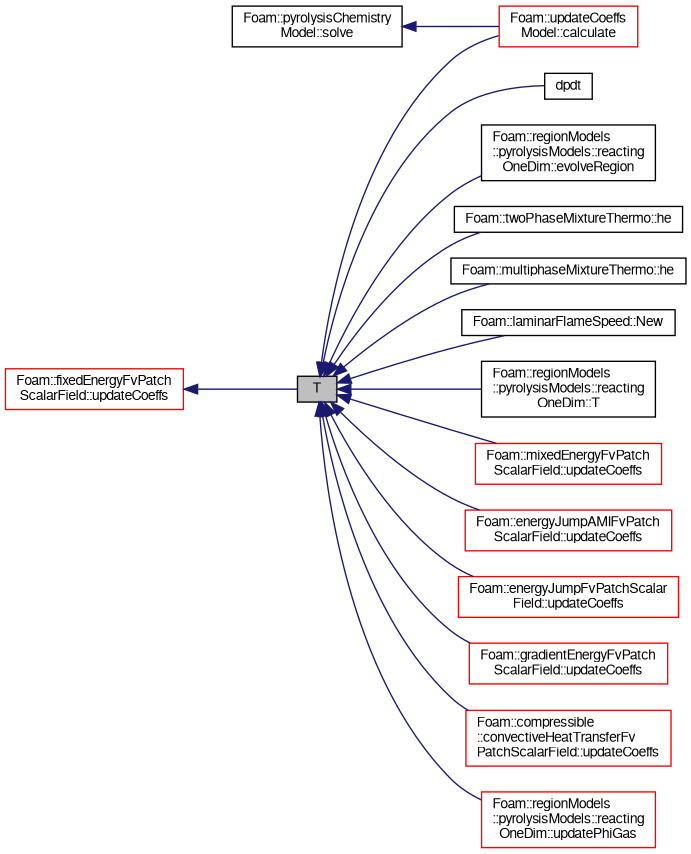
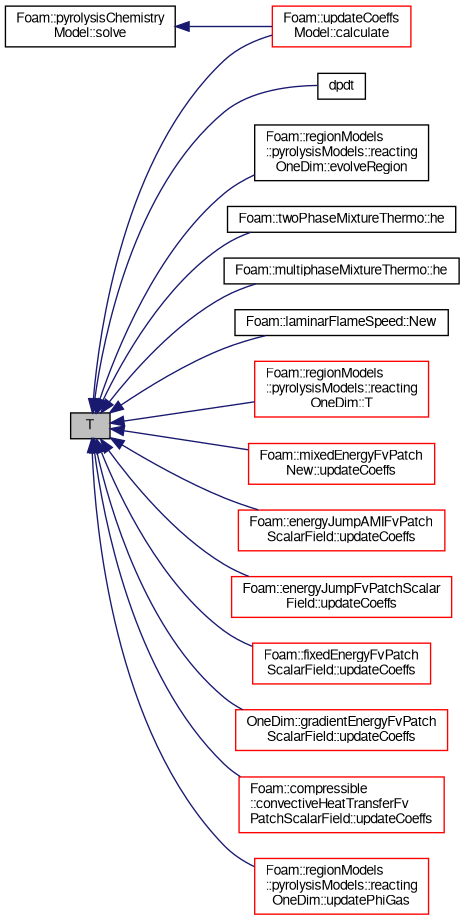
(248, 389) -> (160, 563)
(568, 389) -> (342, 389)
(568, 464) -> (342, 464)
(568, 664) -> (342, 730)
